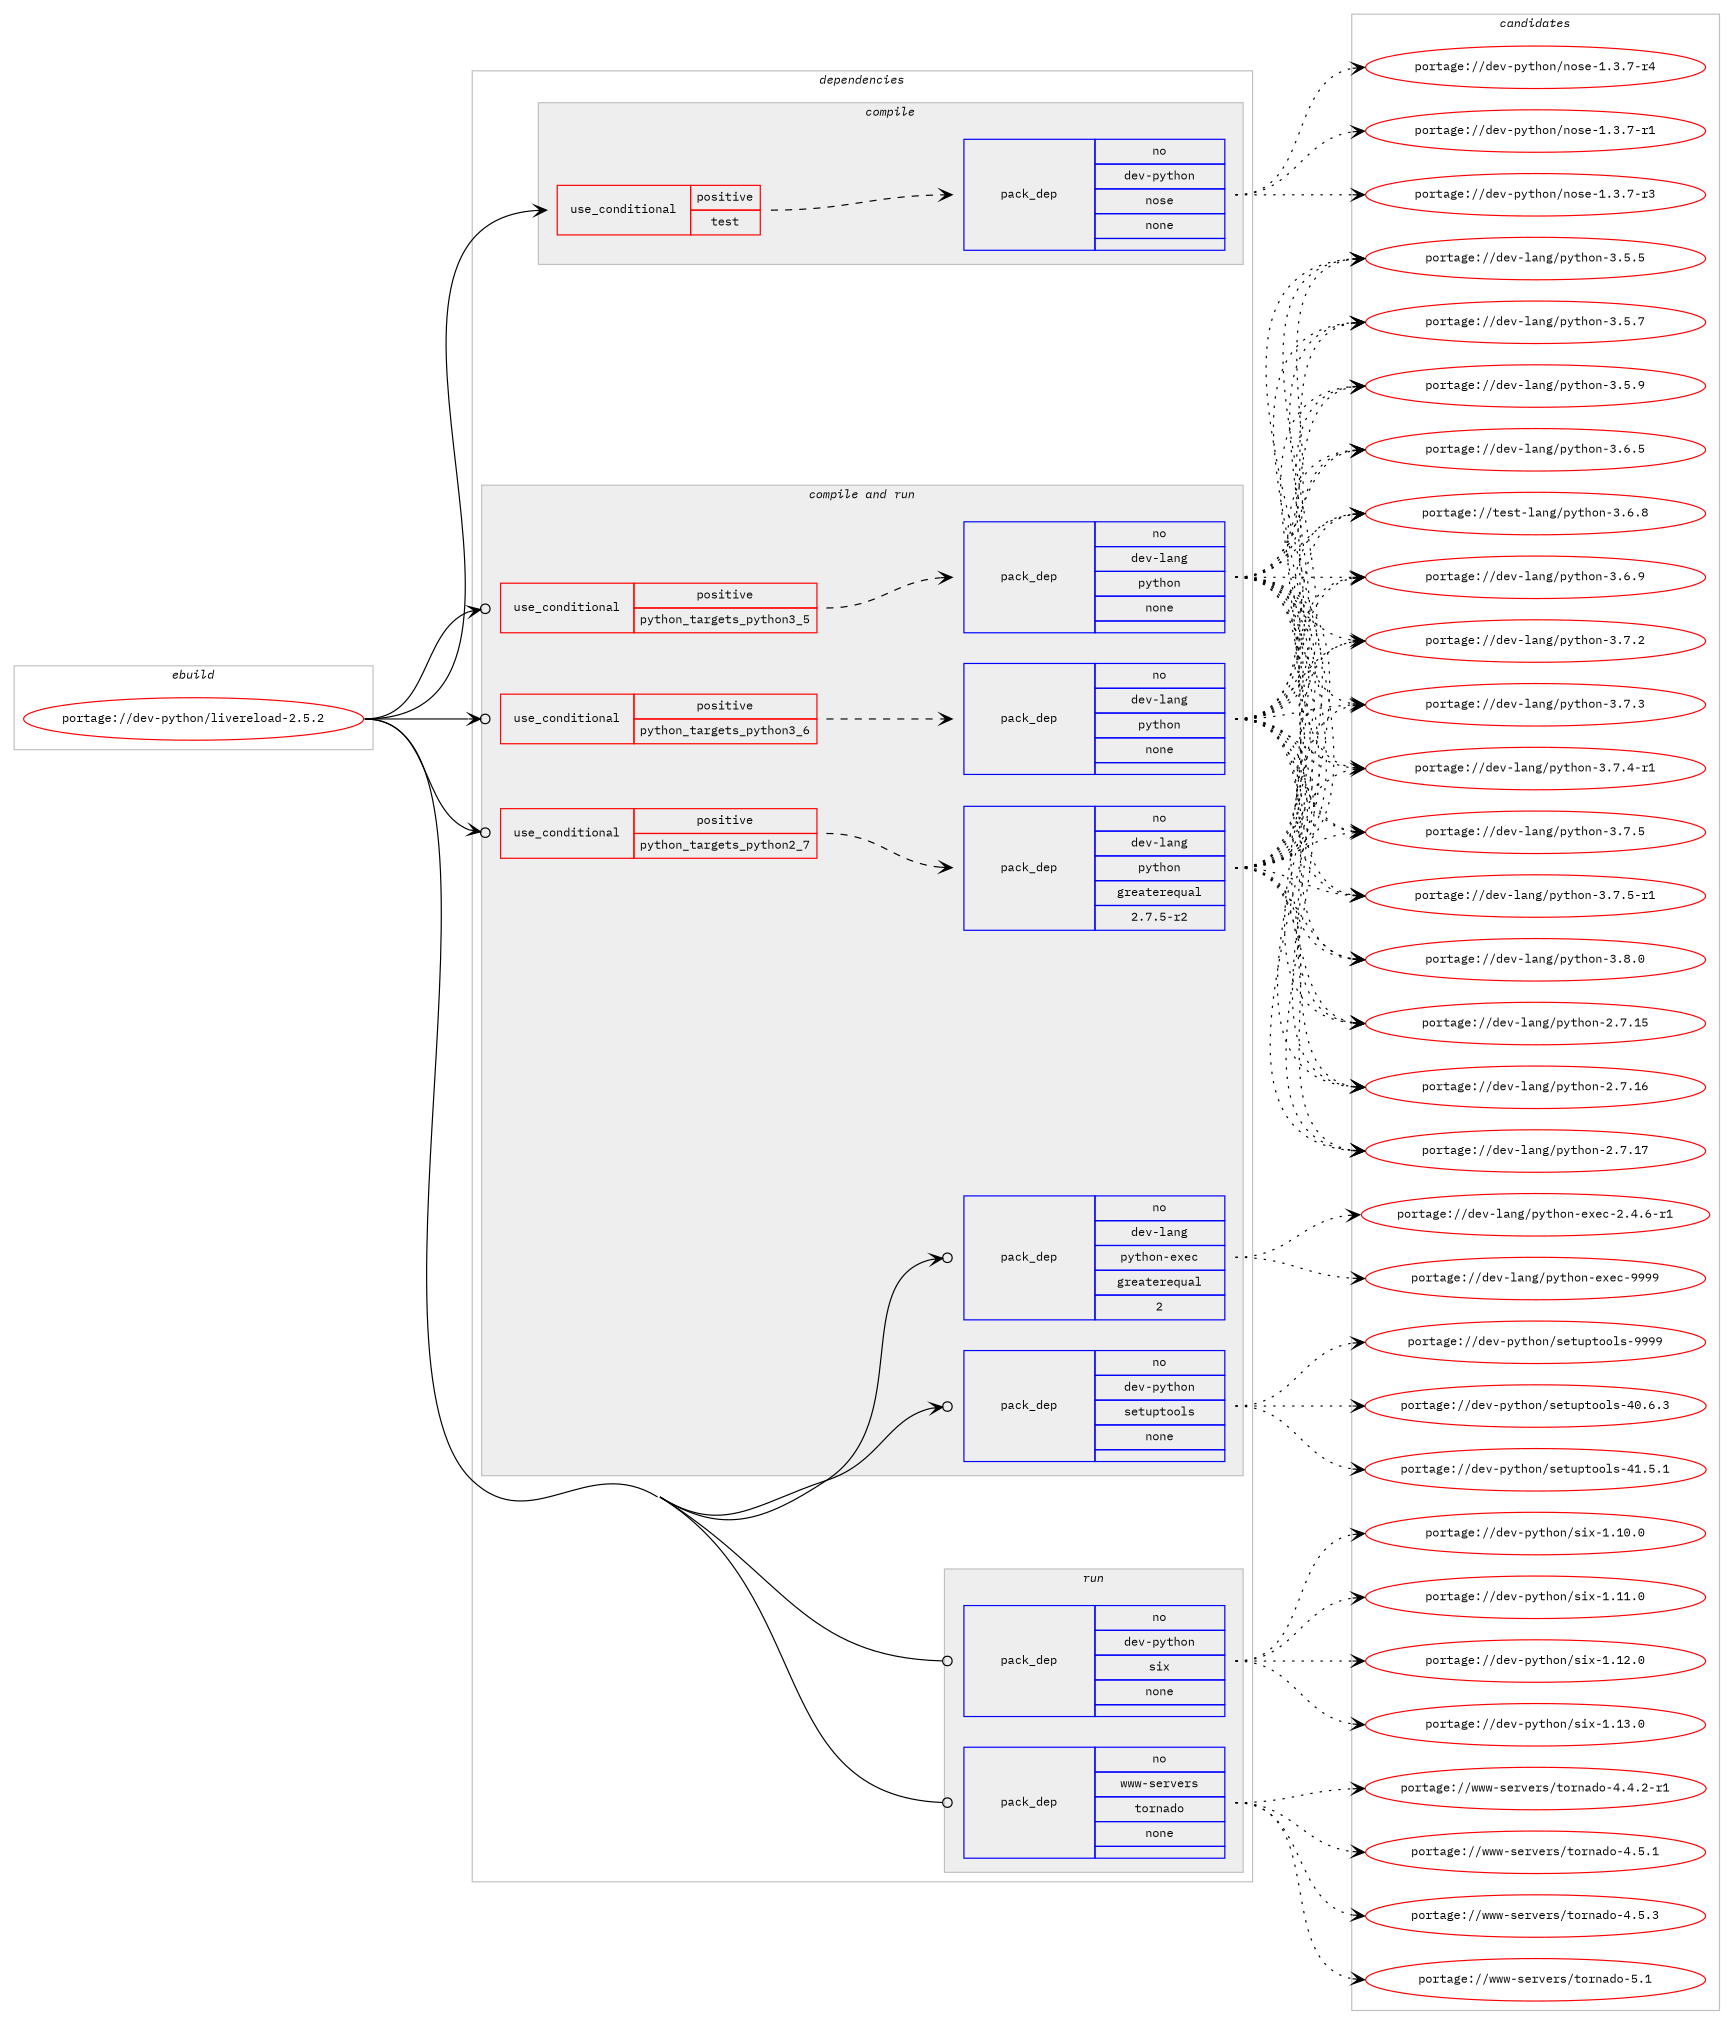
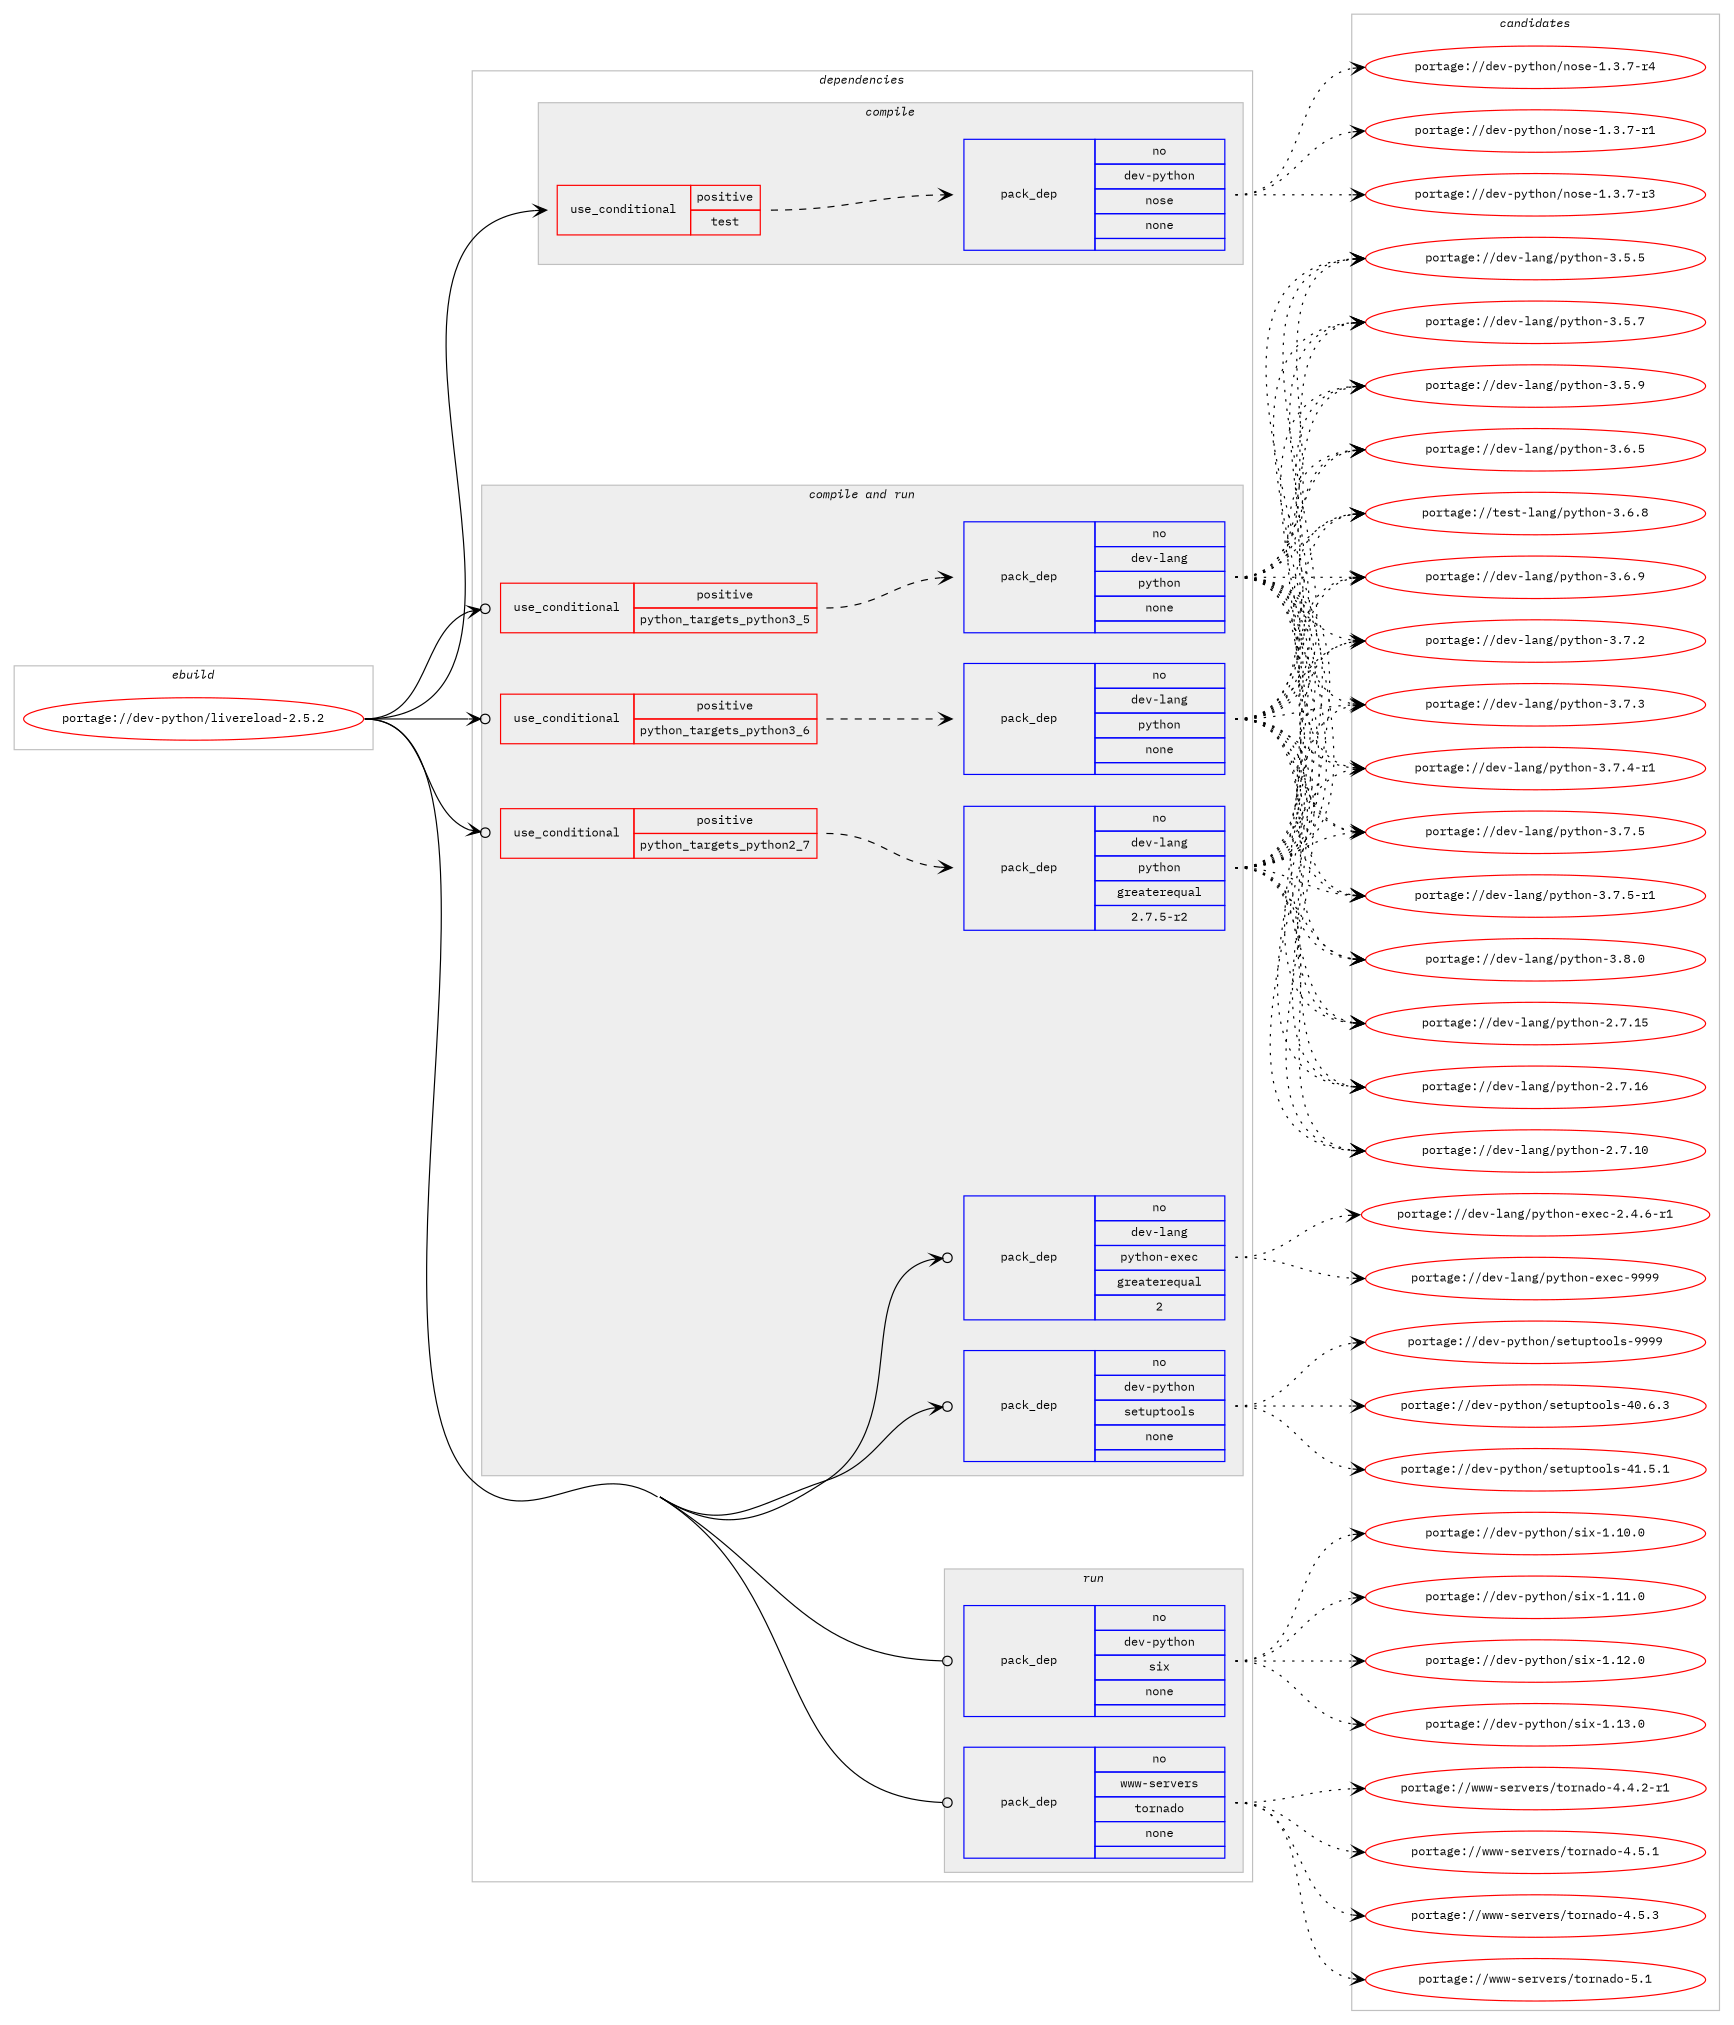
(1536, 1151) -> (1536, 1151)
